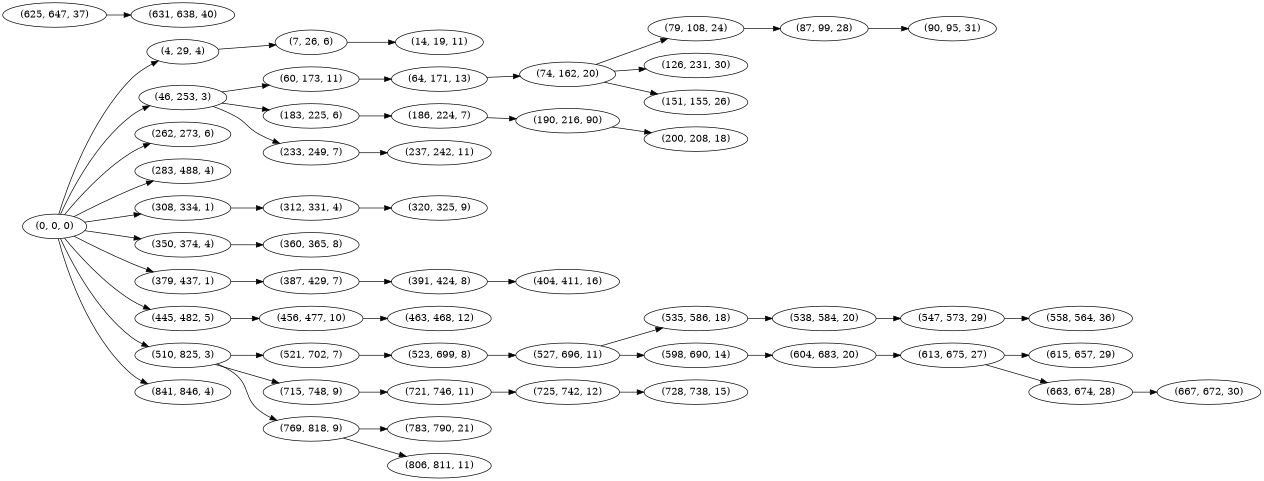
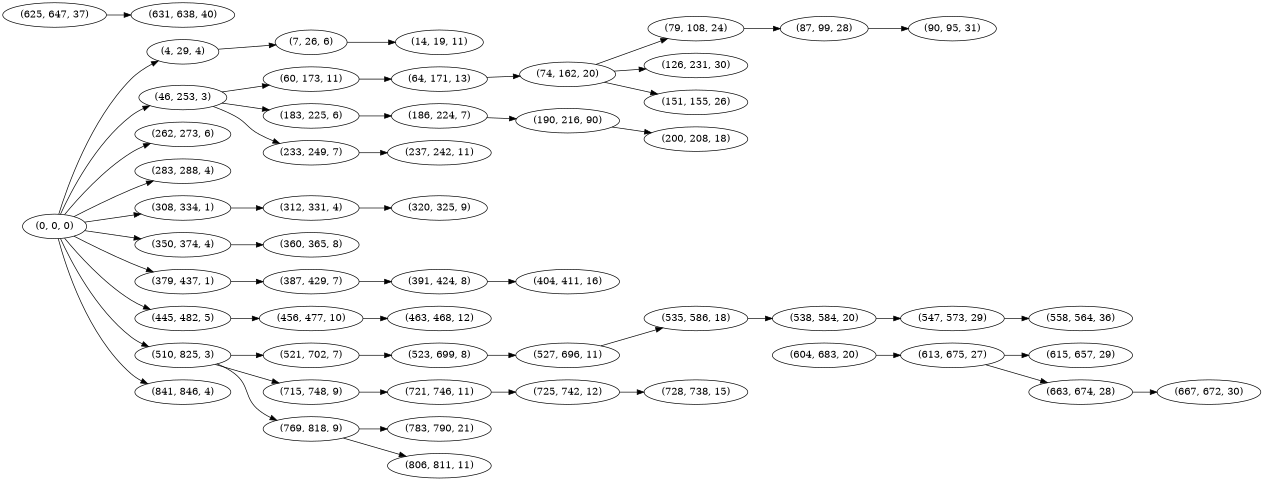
(183, 171) -> (183, 171)
(696, 355) -> none
